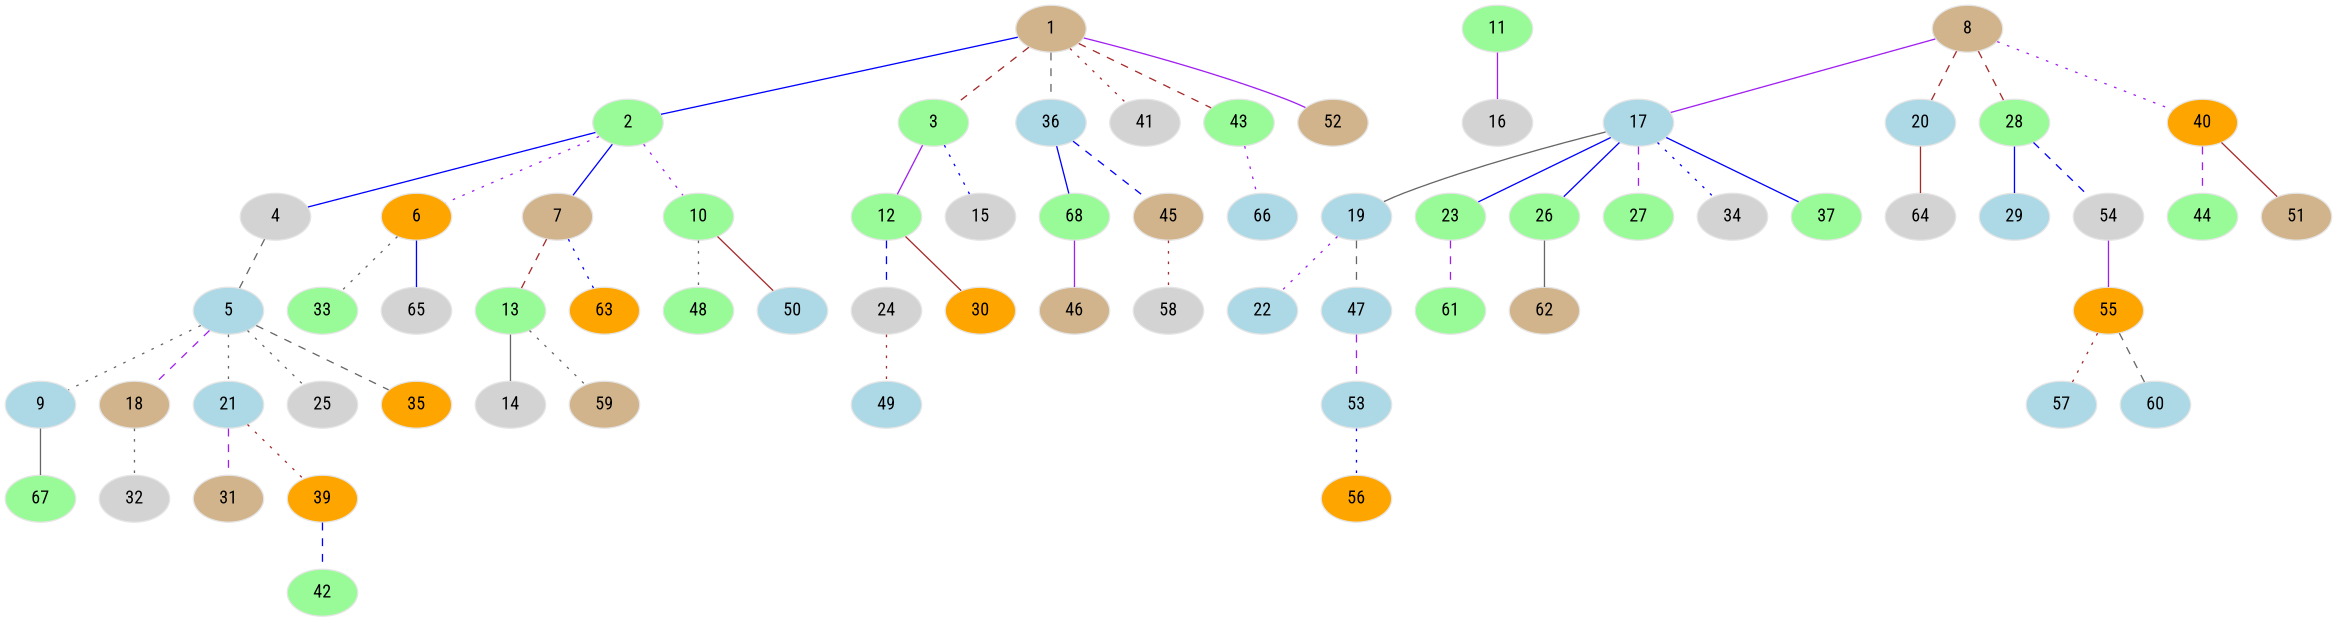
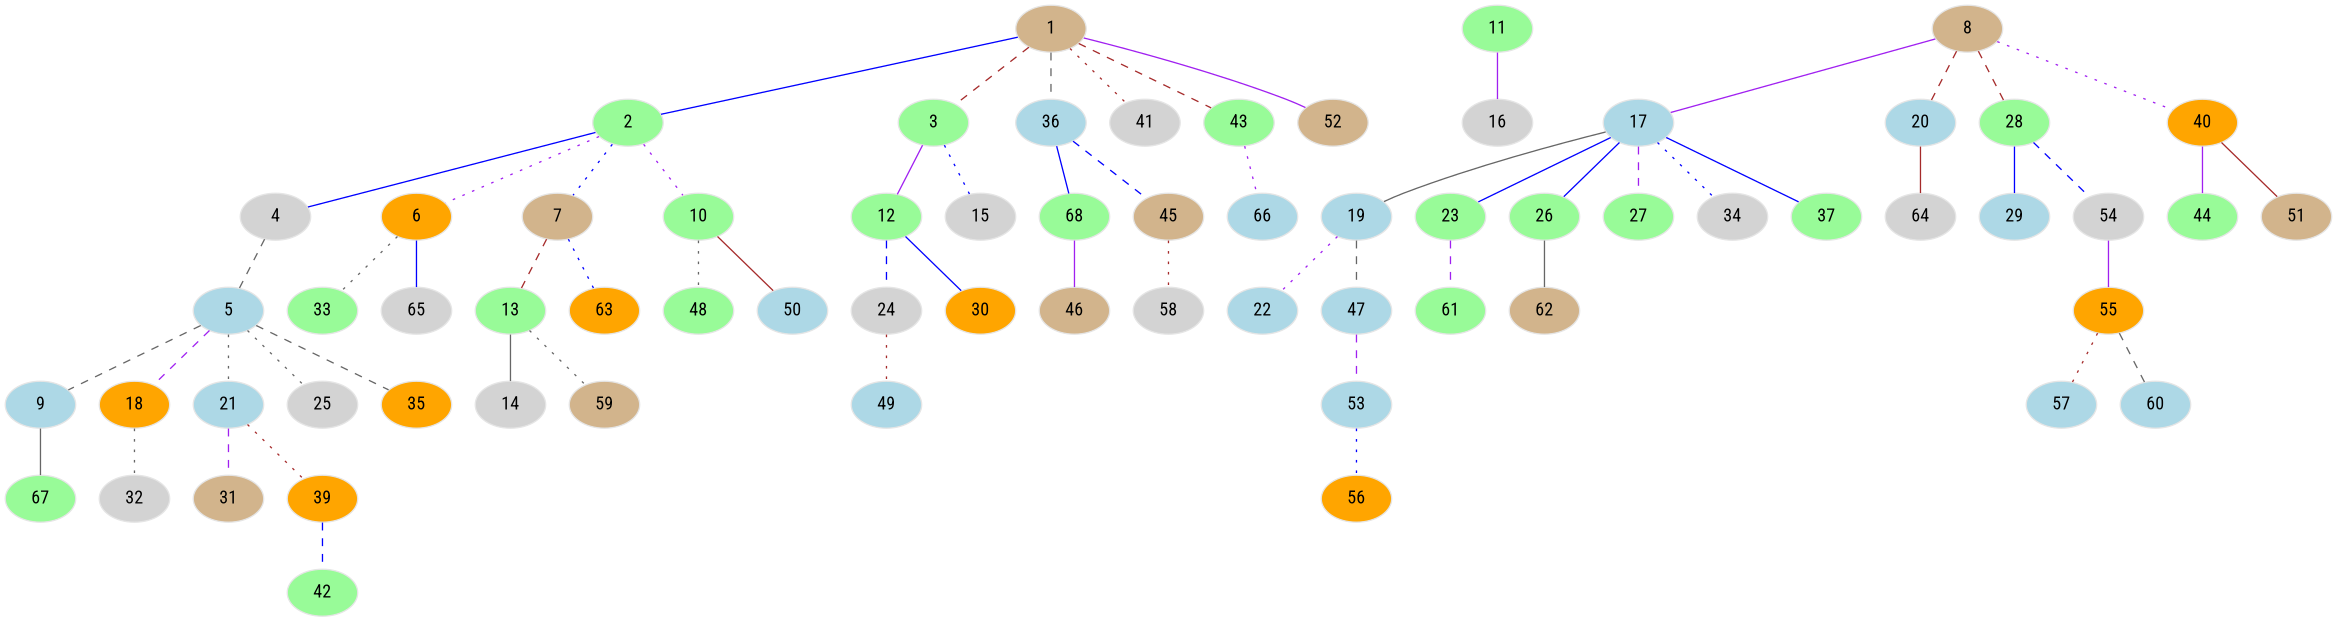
(593, 170) -> (593, 170)
(2202, 170) -> (2202, 170)
(933, 264) -> (933, 264)
(135, 358) -> (135, 358)
(134, 405) -> (134, 405)
